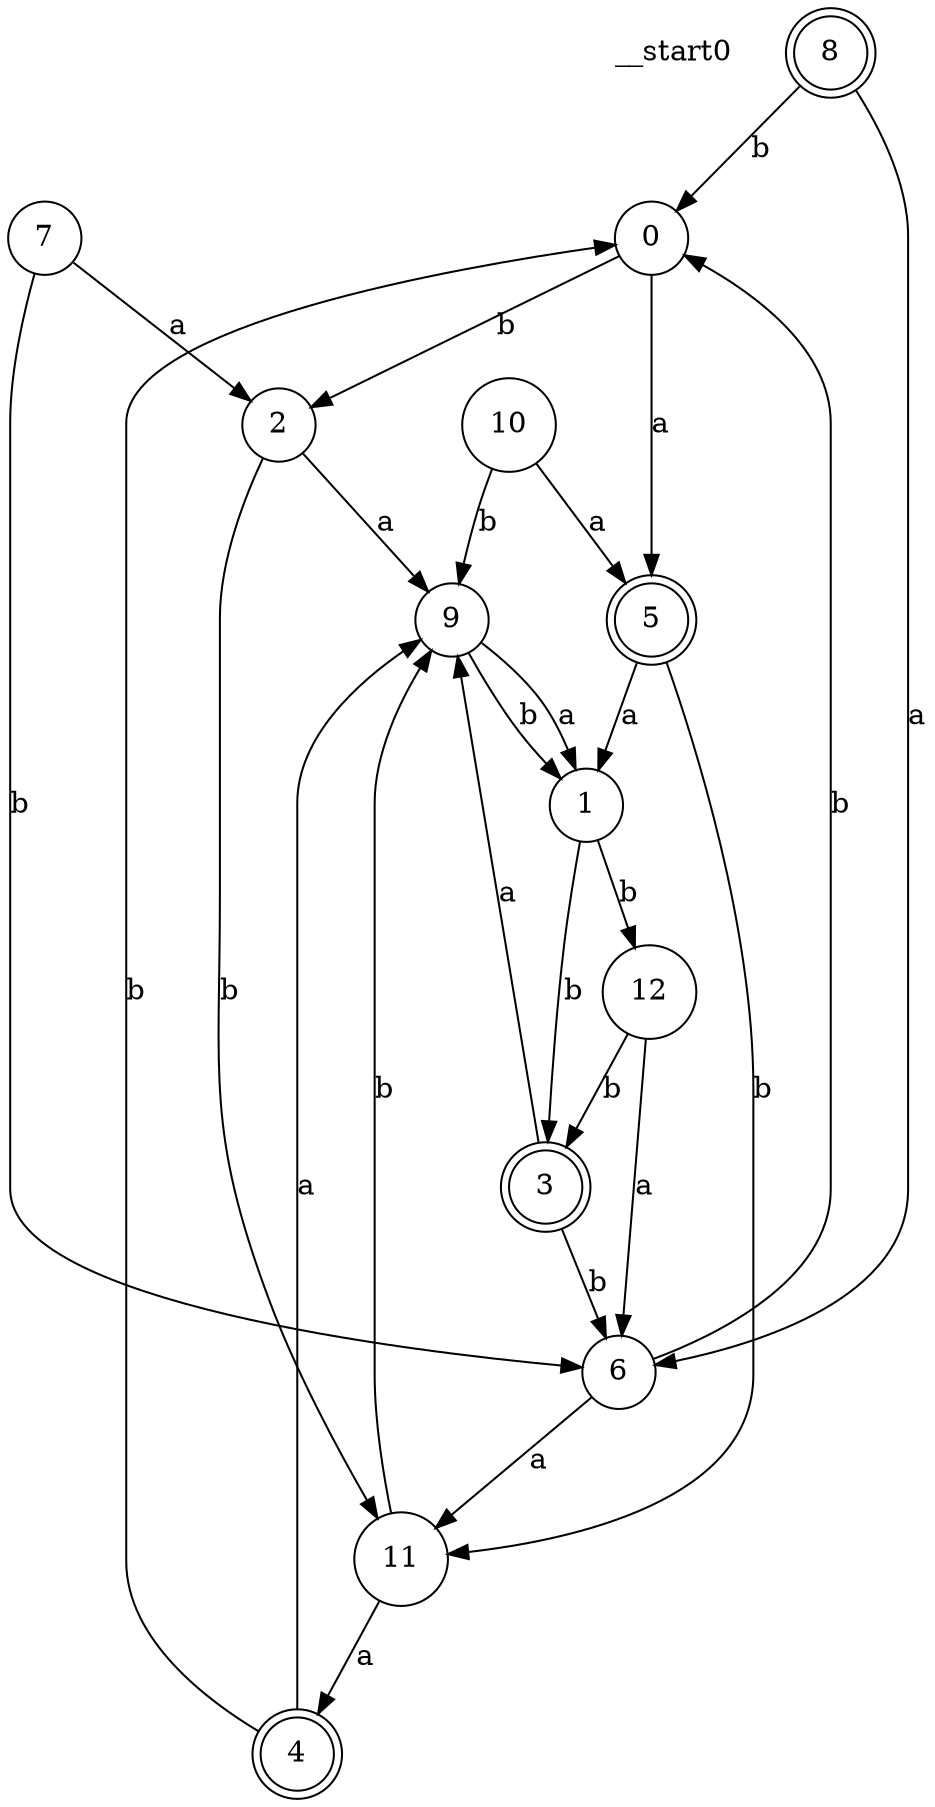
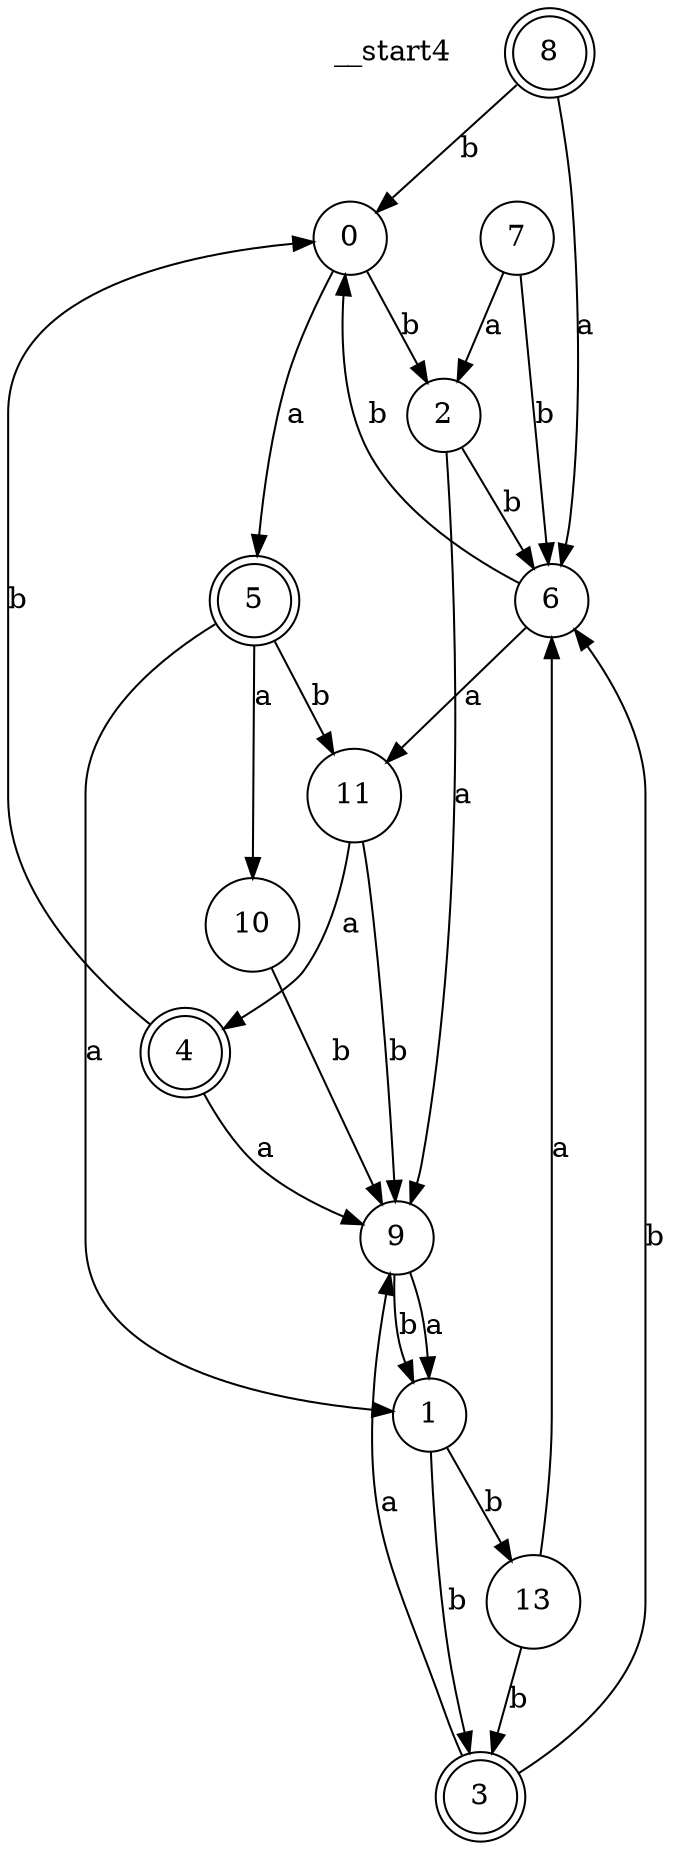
(674, 53) -> (393, 53)
(574, 514) -> (254, 752)
(219, 991) -> (493, 499)
(650, 992) -> (533, 1602)
